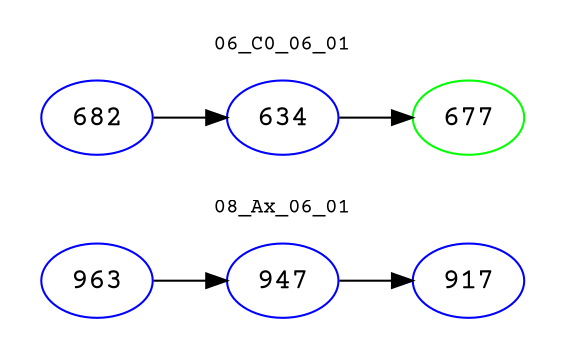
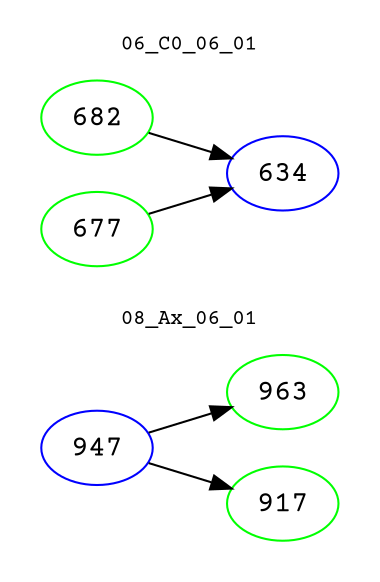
(97, 118) -> (97, 118)
(366, 118) -> (180, 204)
(97, 281) -> (283, 392)
(180, 281) -> (180, 423)
(469, 281) -> (283, 504)
